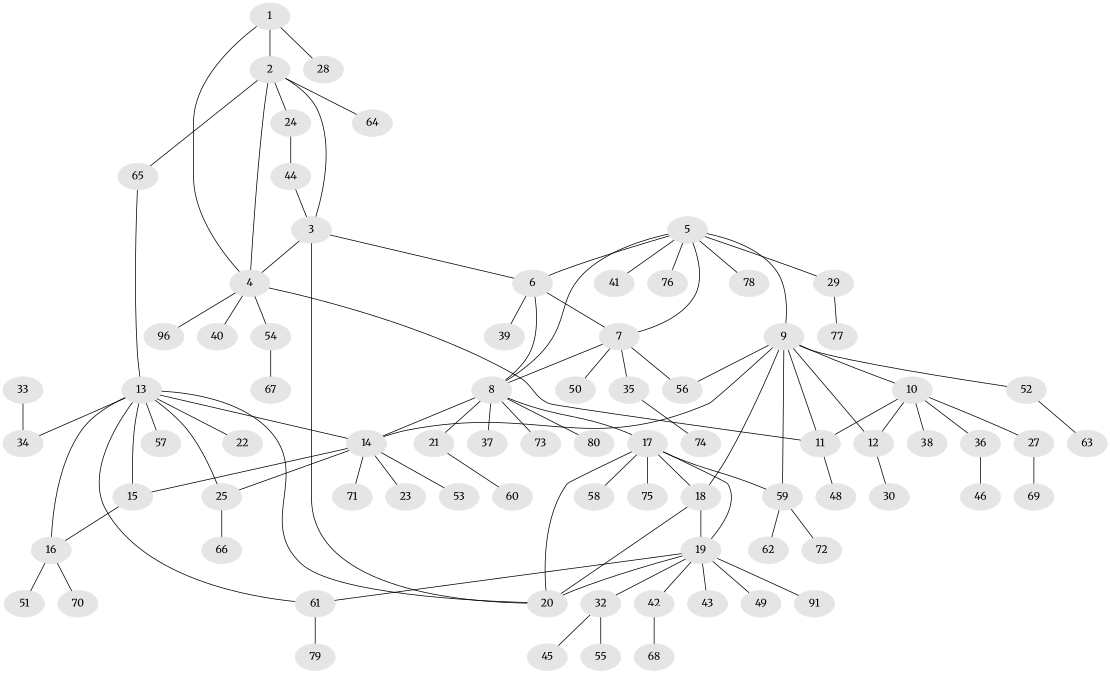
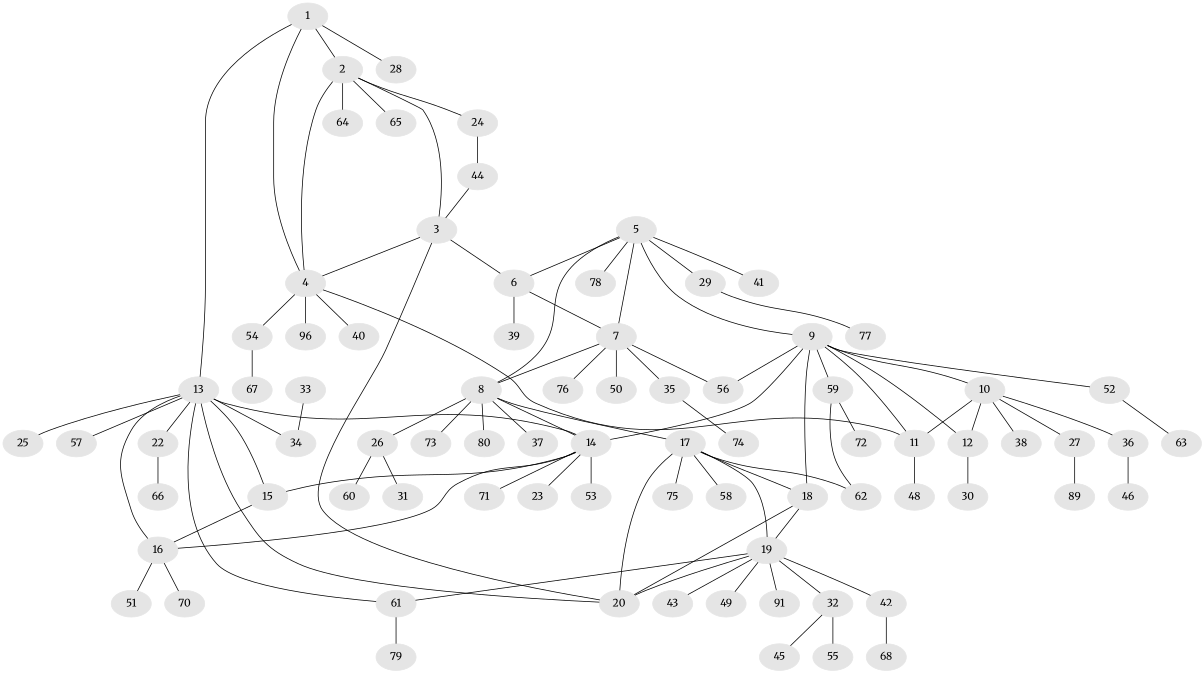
(678, 256) -> (590, 363)
(135, 283) -> (205, 181)
(533, 343) -> none
(434, 444) -> (378, 444)
(294, 470) -> (385, 523)
(712, 470) -> (773, 470)
none -> (403, 497)
(1034, 497) -> (1075, 497)
(222, 524) -> (158, 470)
